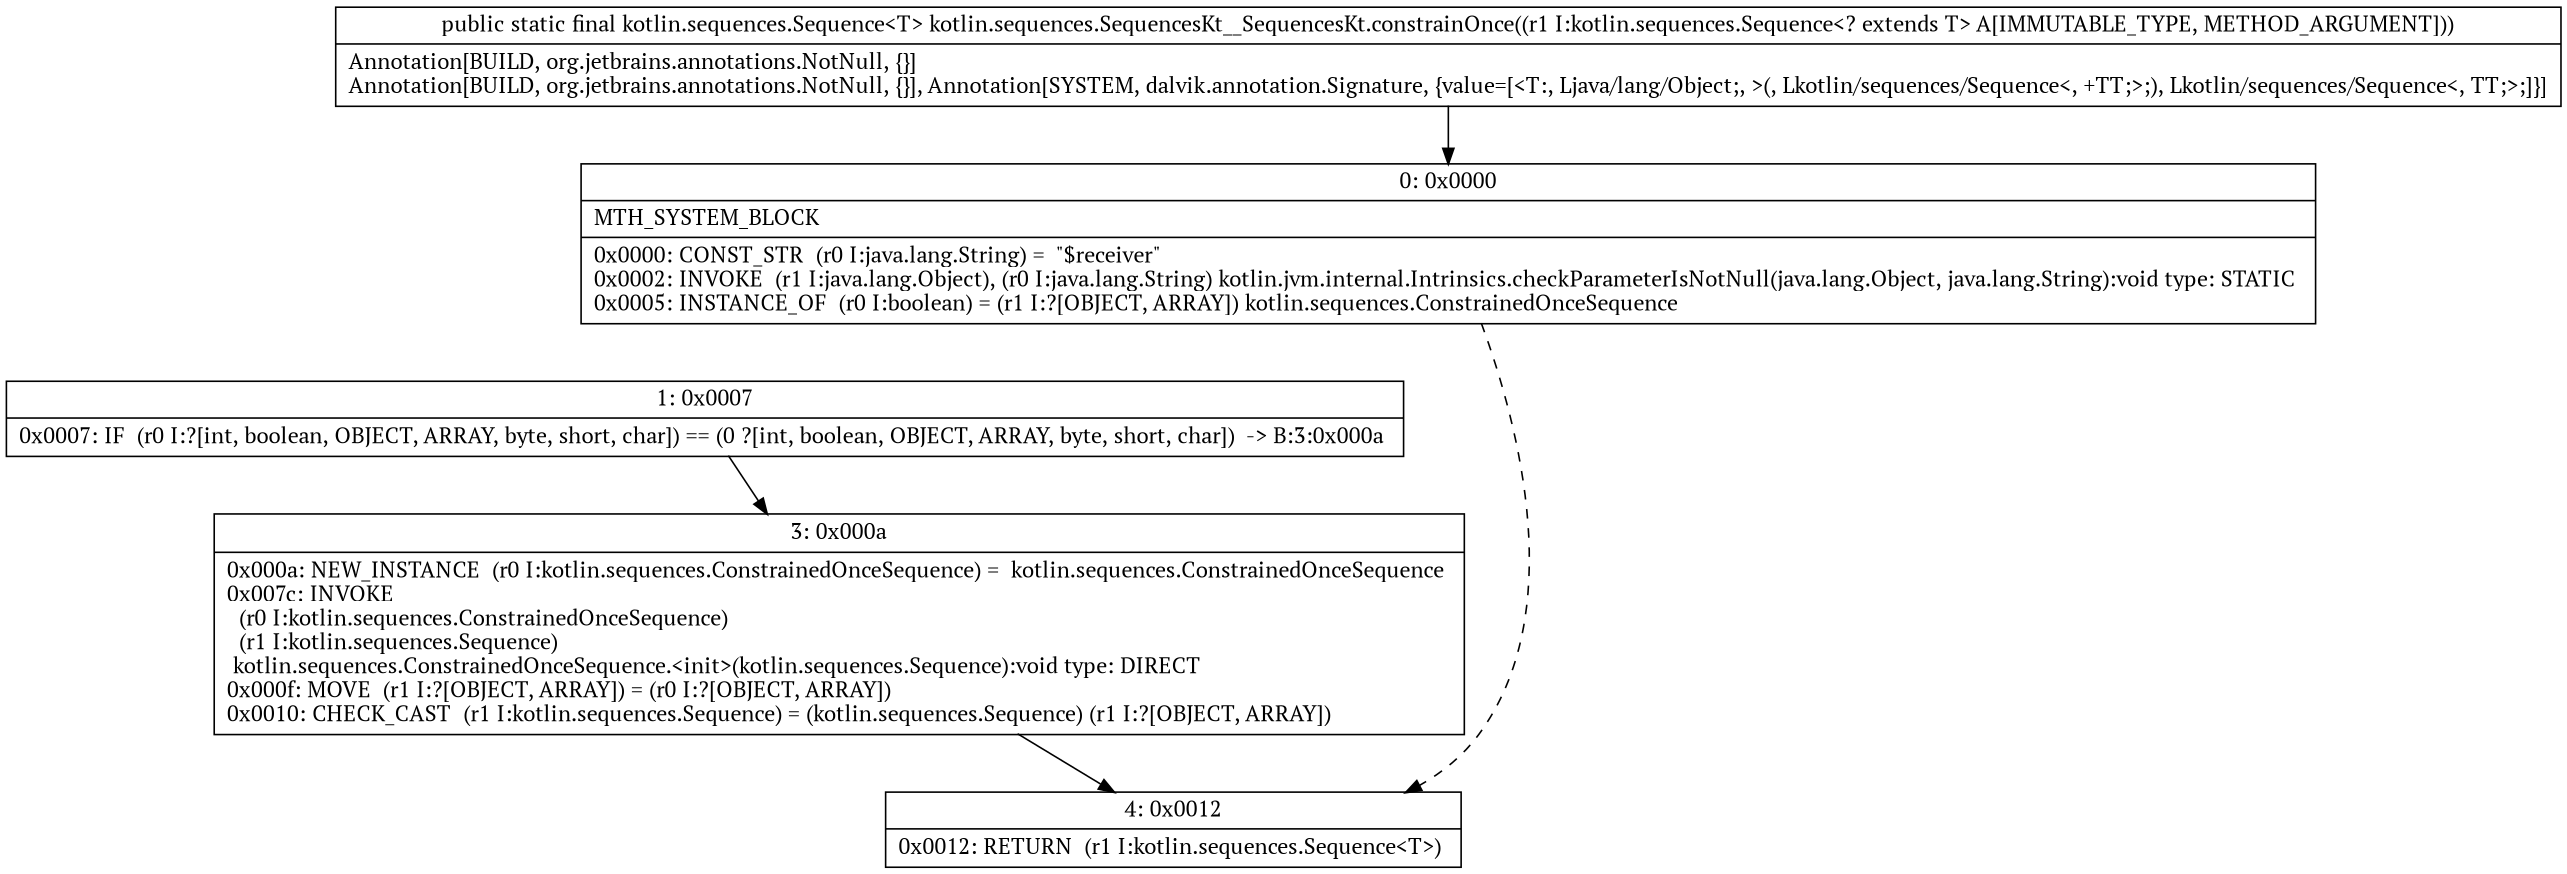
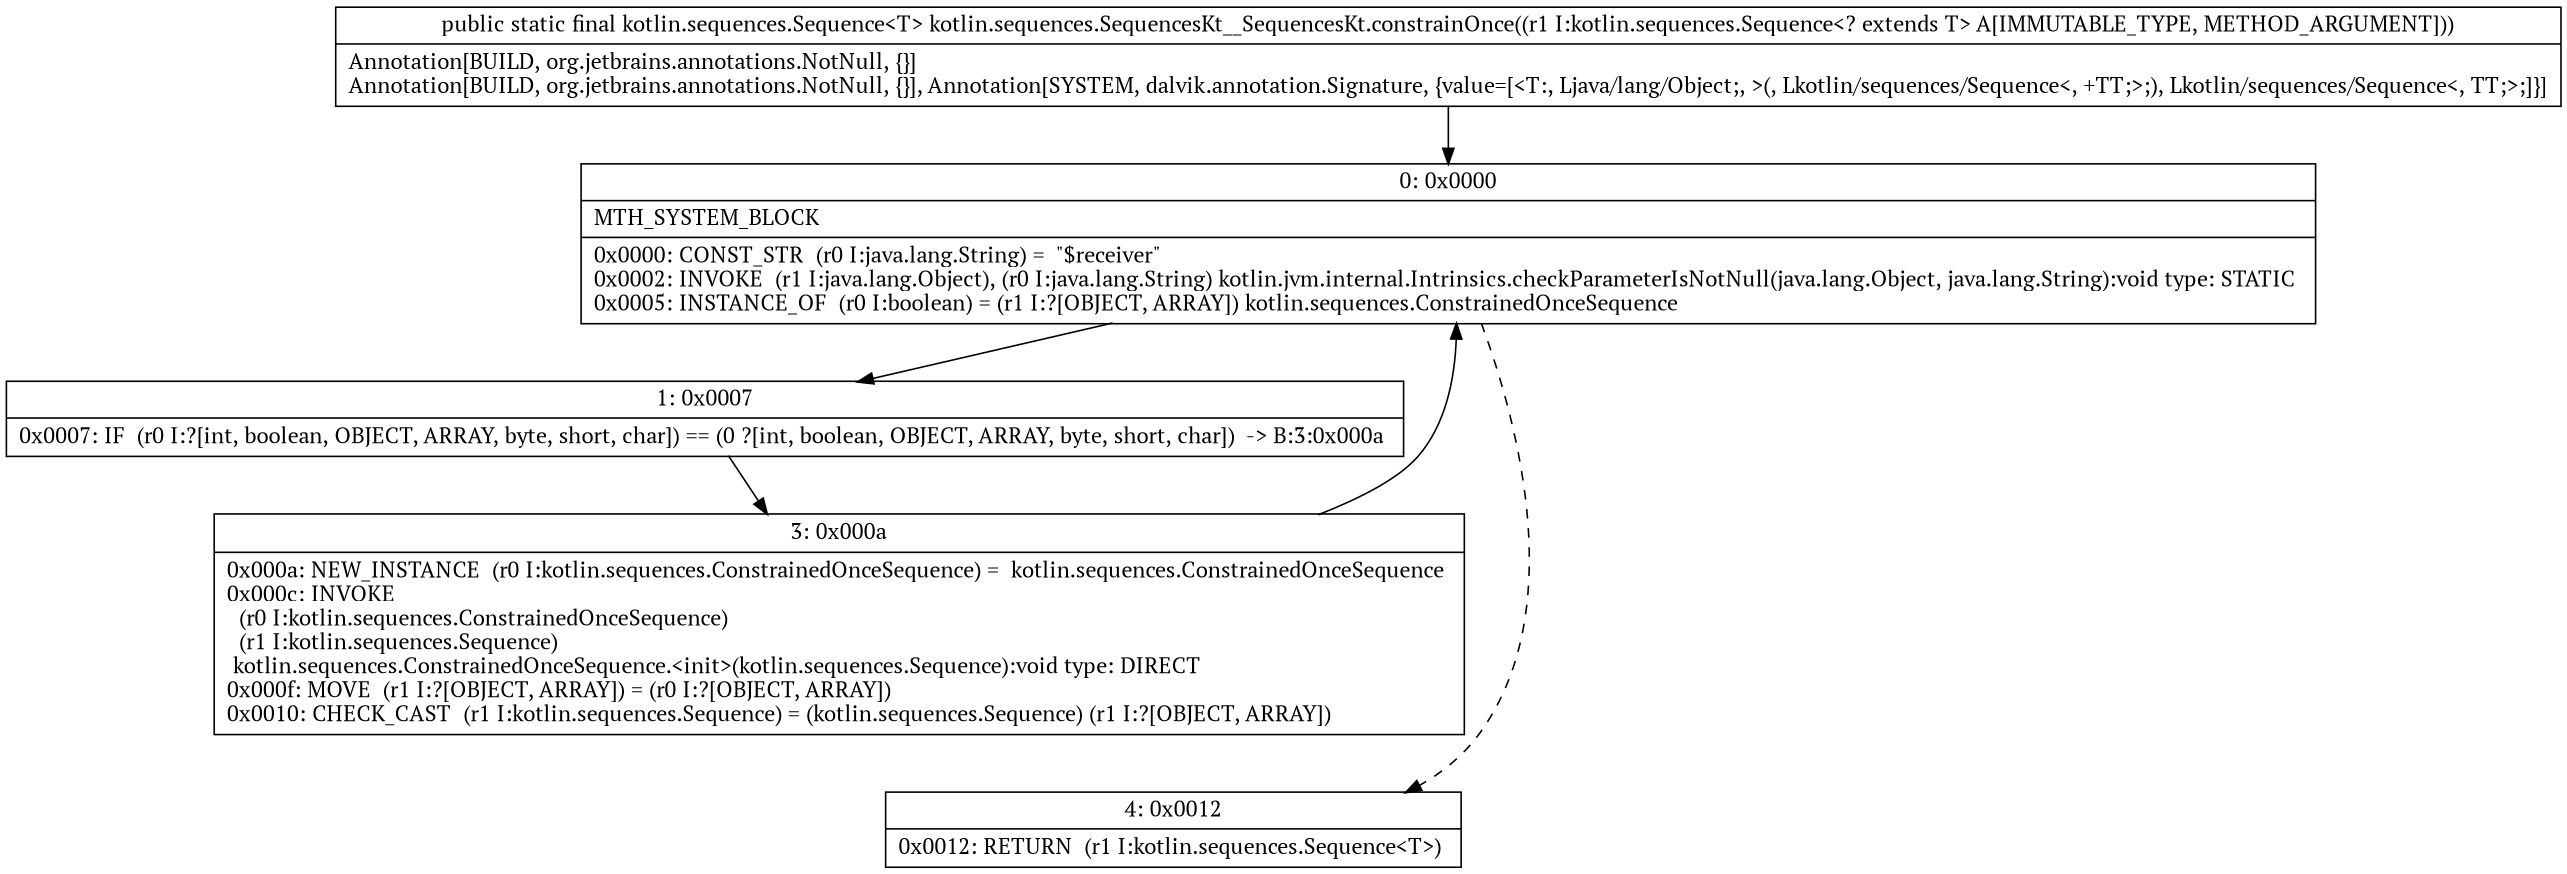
none -> (993, 351)
(317, 595) -> (317, 595)
(1059, 759) -> (1421, 453)
